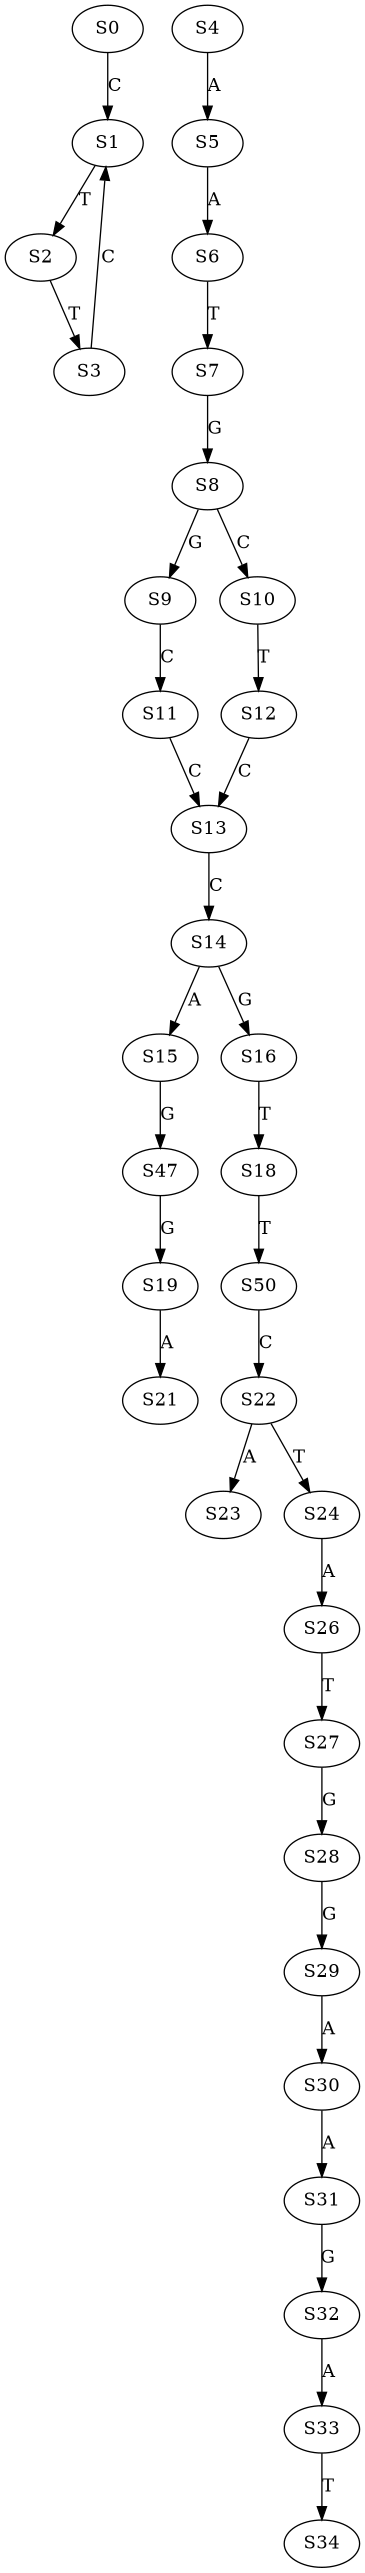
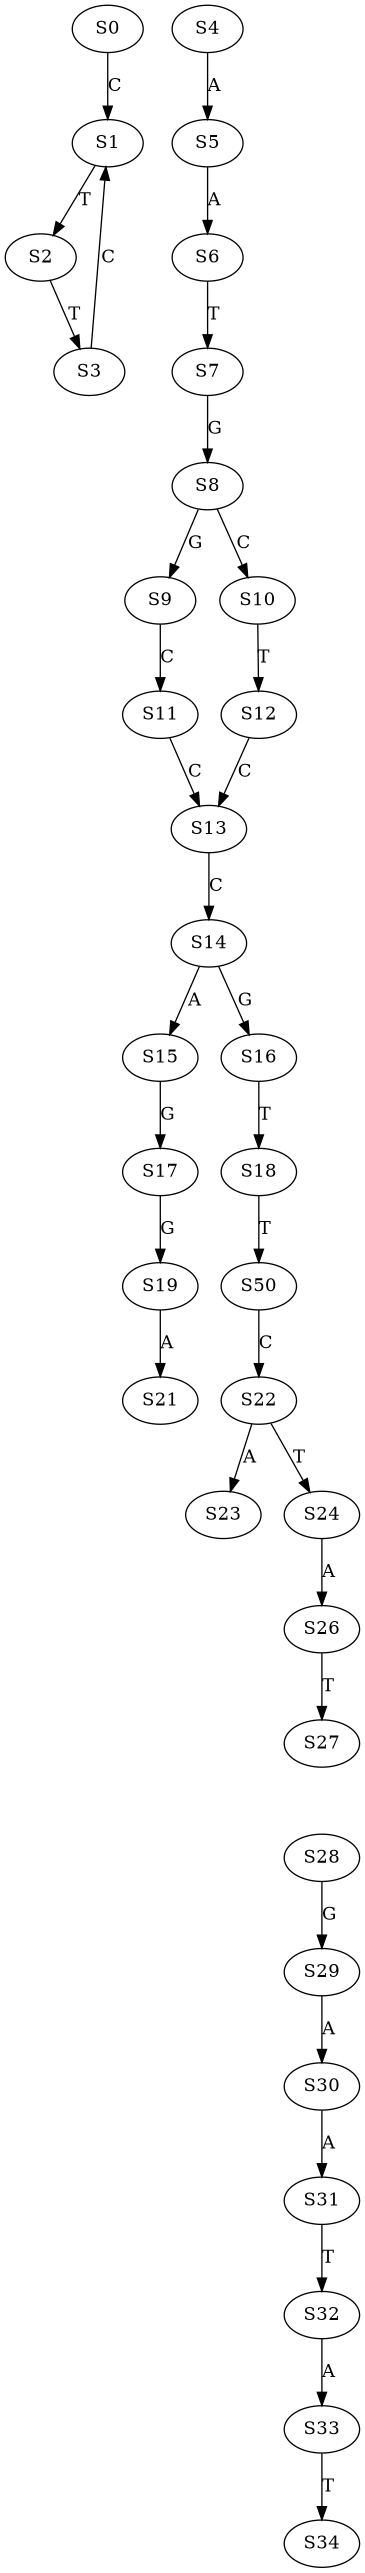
(160, 1172) -> (160, 1172)
(322, 1794) -> none
(328, 2258) -> (328, 2258)
